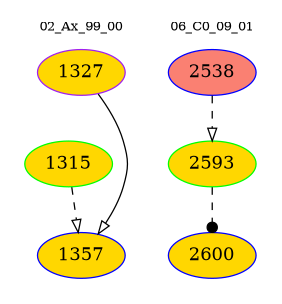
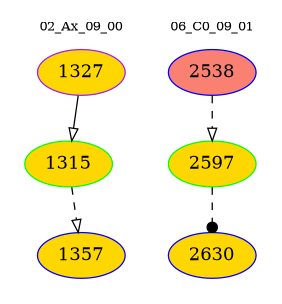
(81, 27) -> (81, 27)
(127, 157) -> (76, 112)
(212, 164) -> (212, 164)
(212, 255) -> (212, 255)
